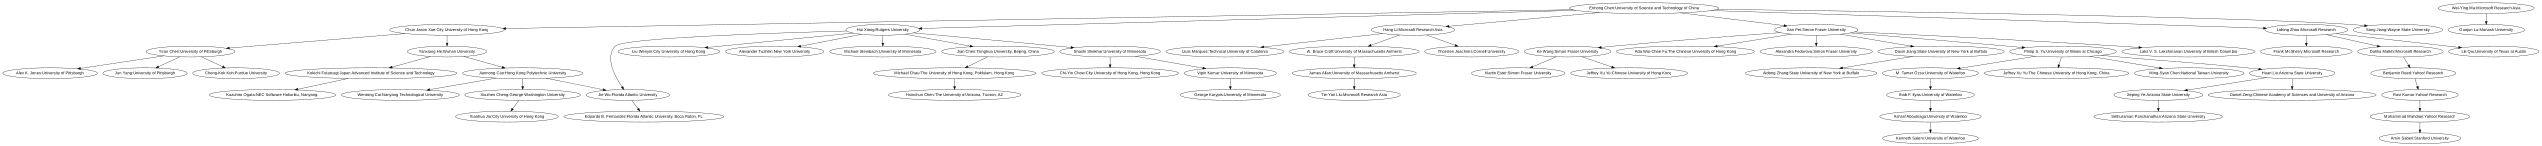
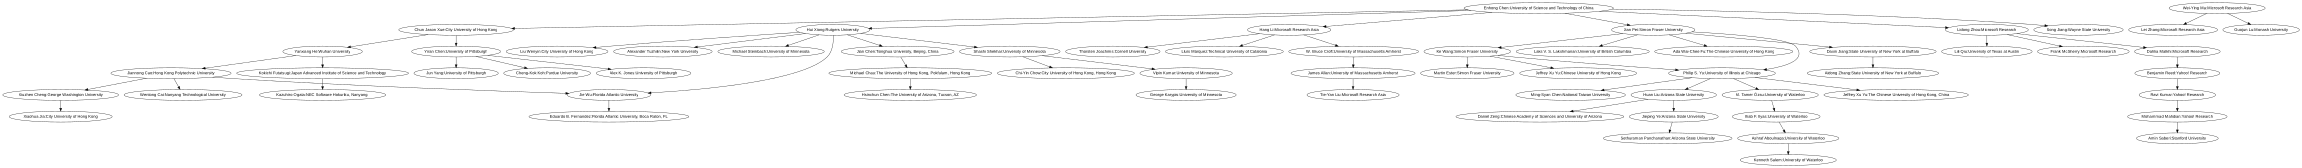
none -> (2173, 30)
(1816, 52) -> none
none -> (1587, 63)
